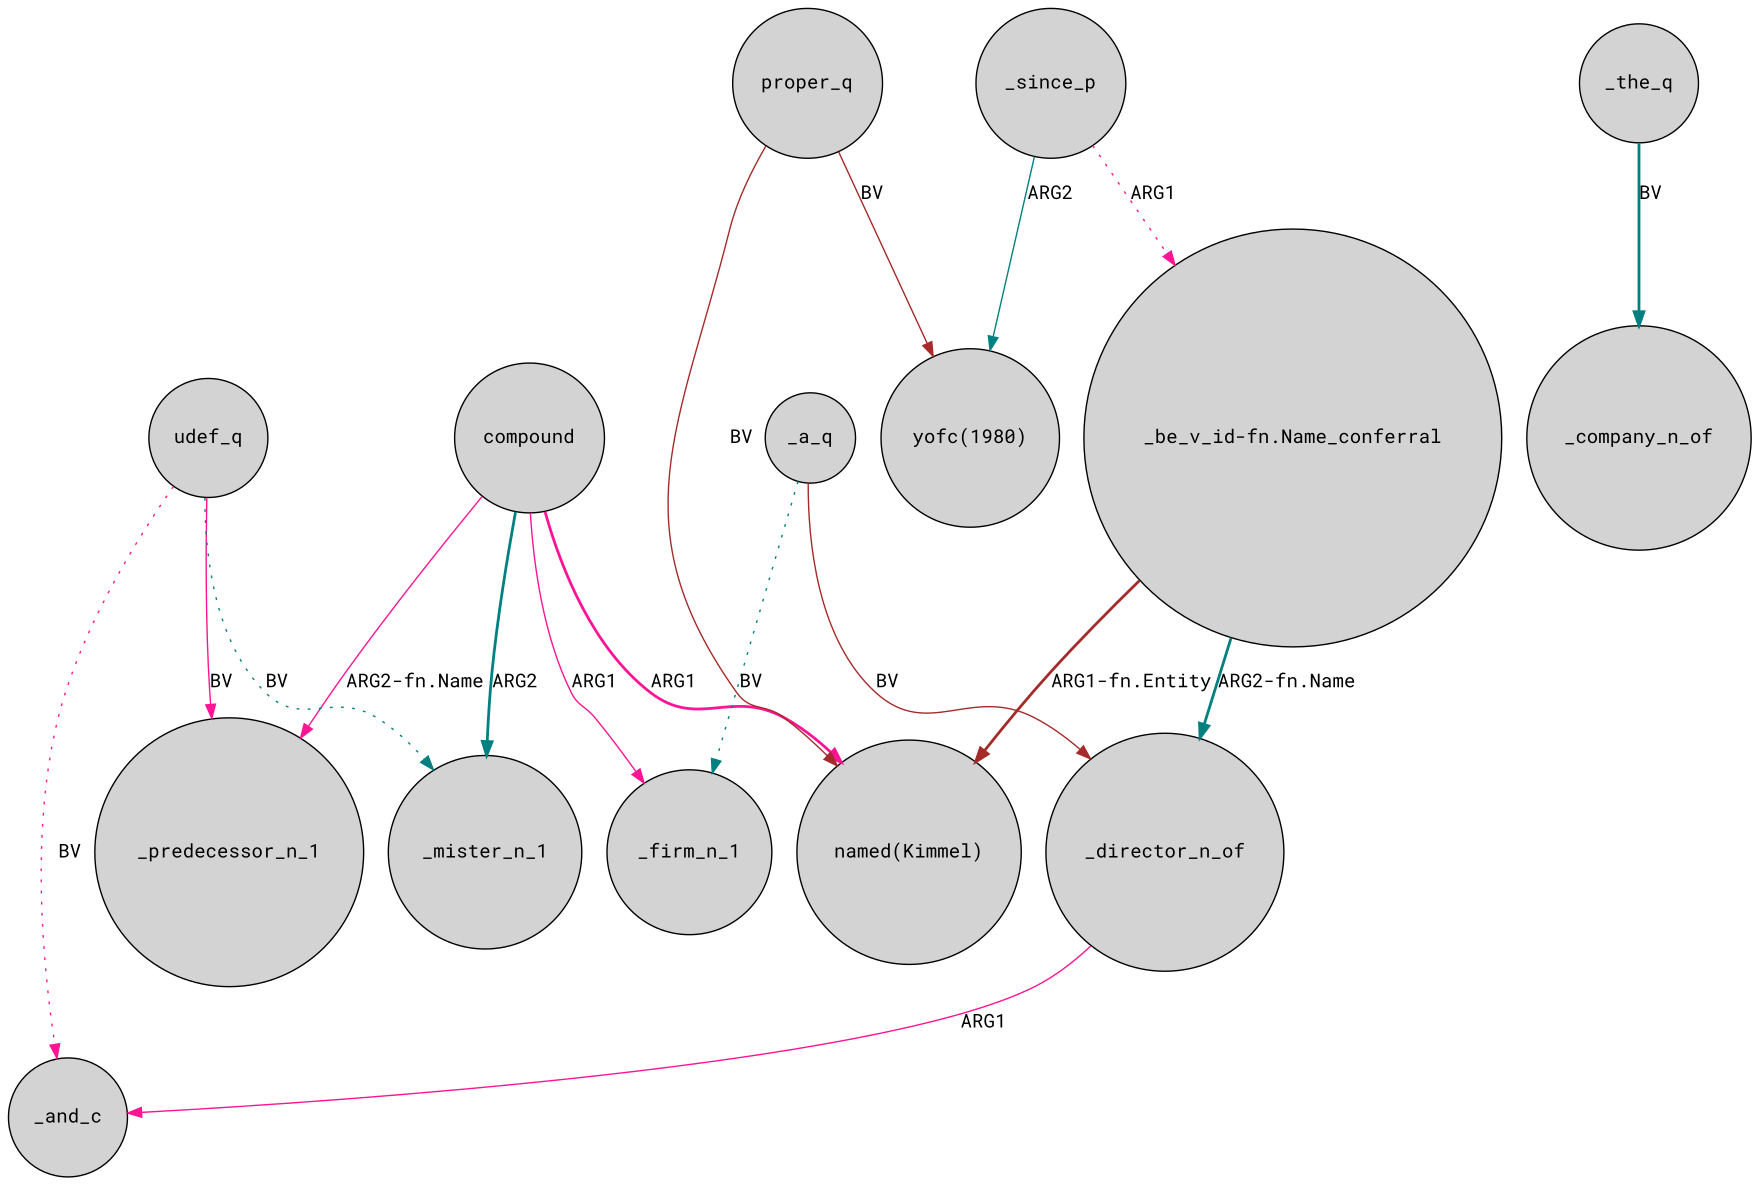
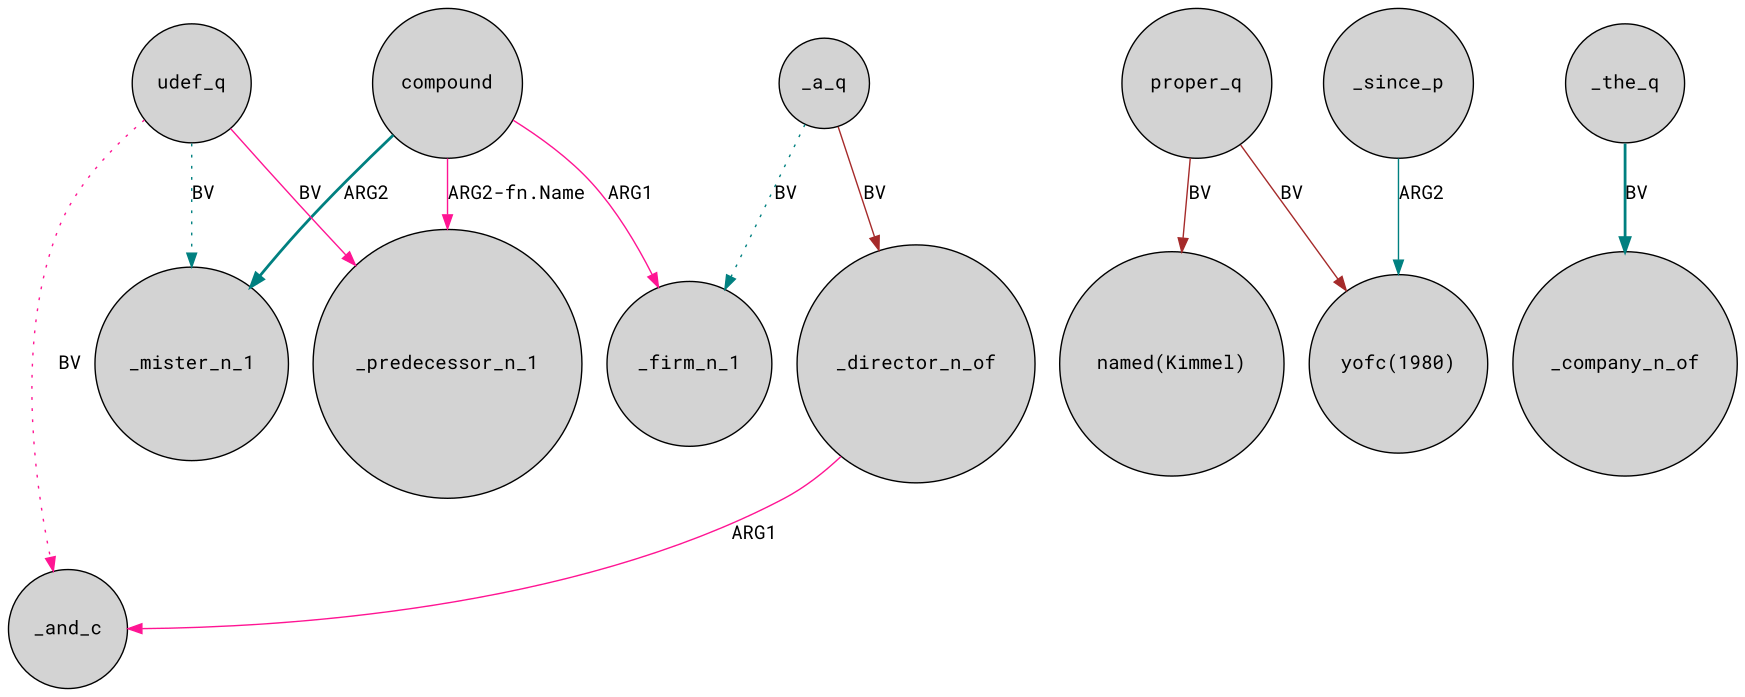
(1293, 438) -> none
(645, 688) -> none
